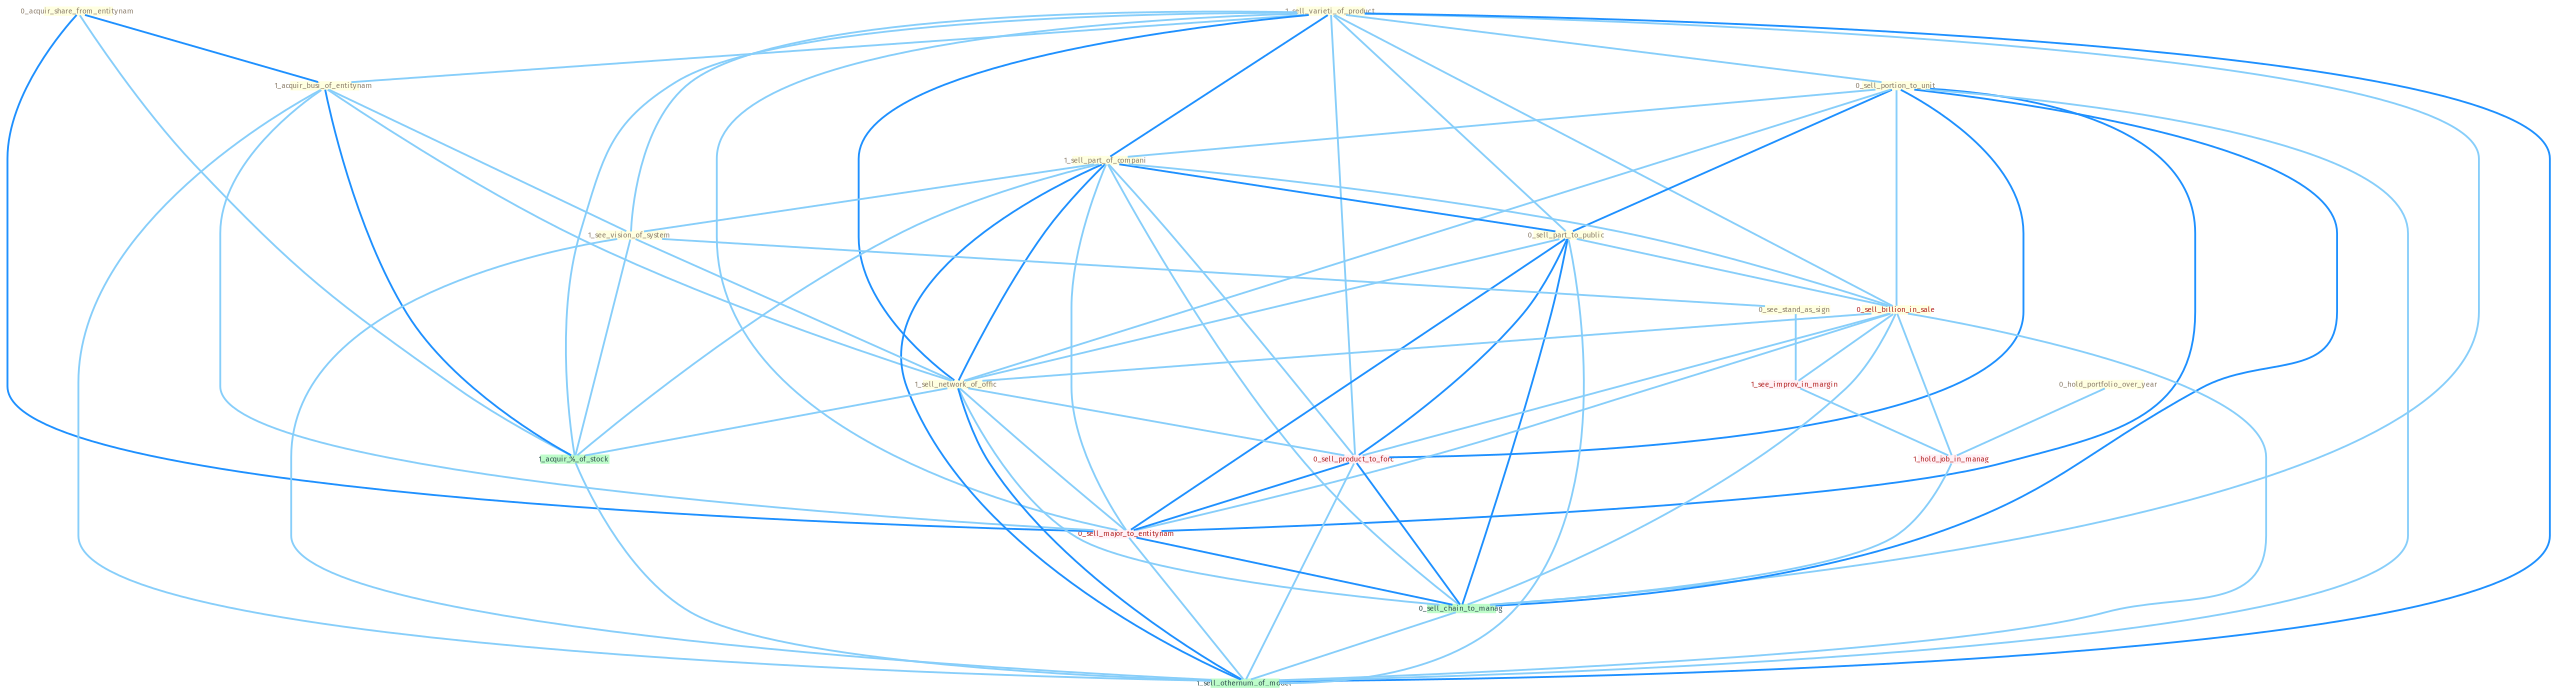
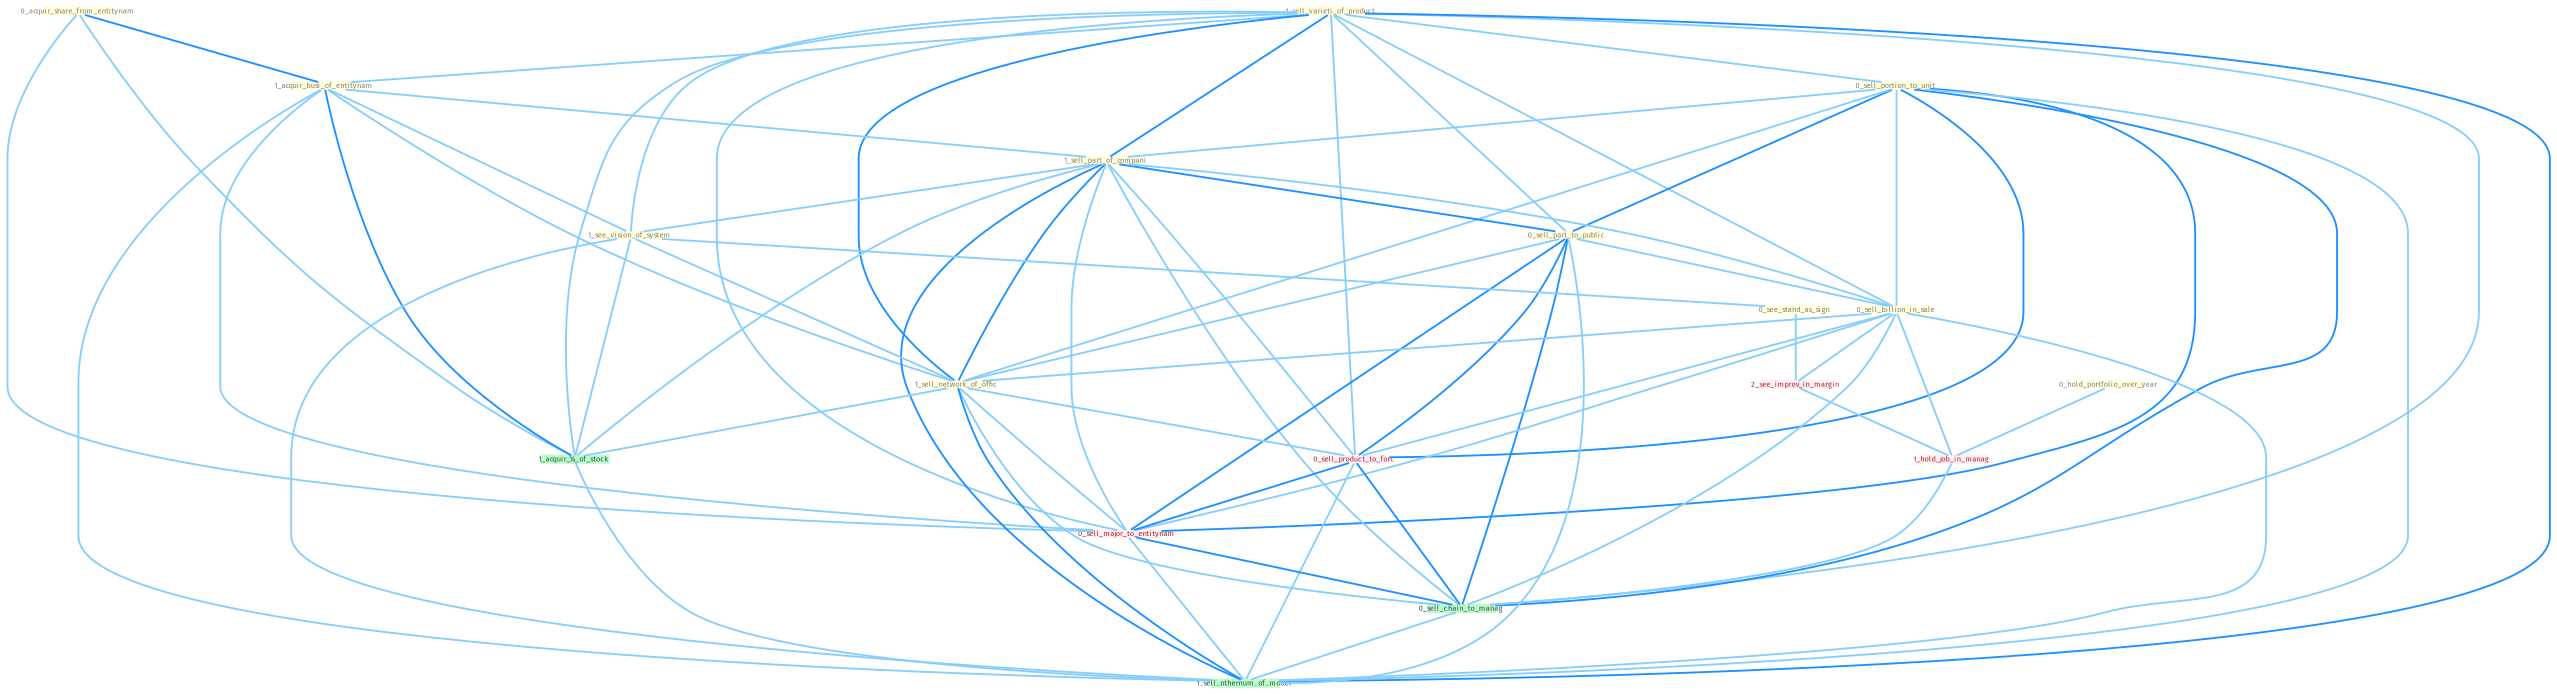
none -> (716, 123)
(1897, 310) -> (1897, 310)
(1796, 385) -> (1796, 385)
(345, 485) -> (345, 485)
